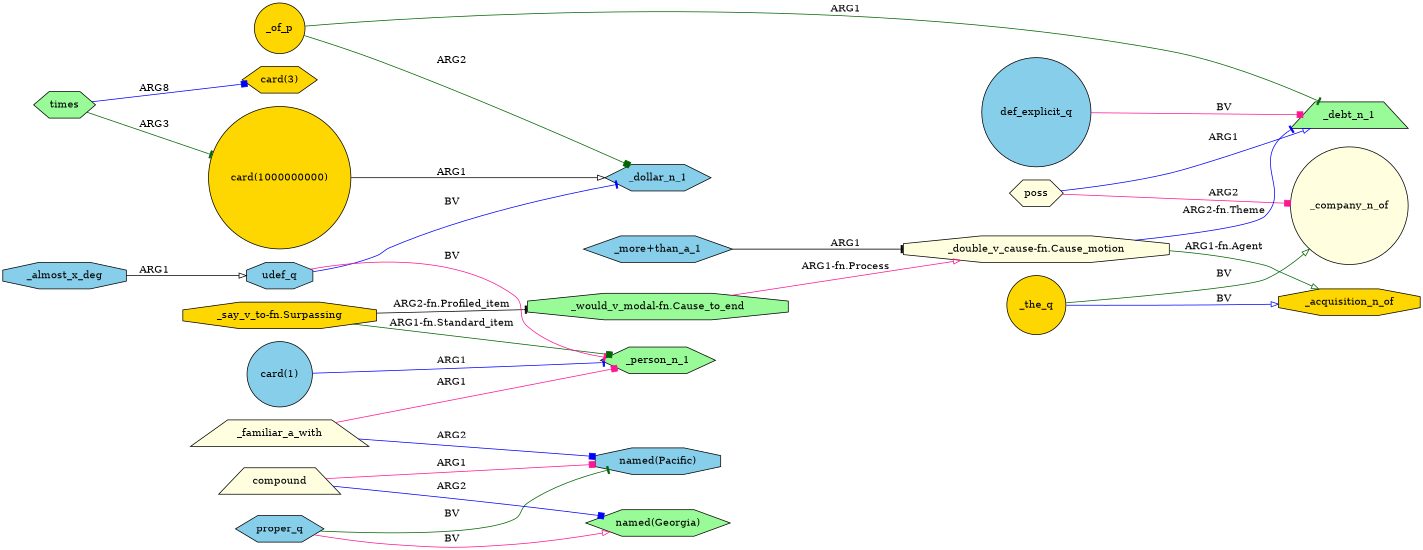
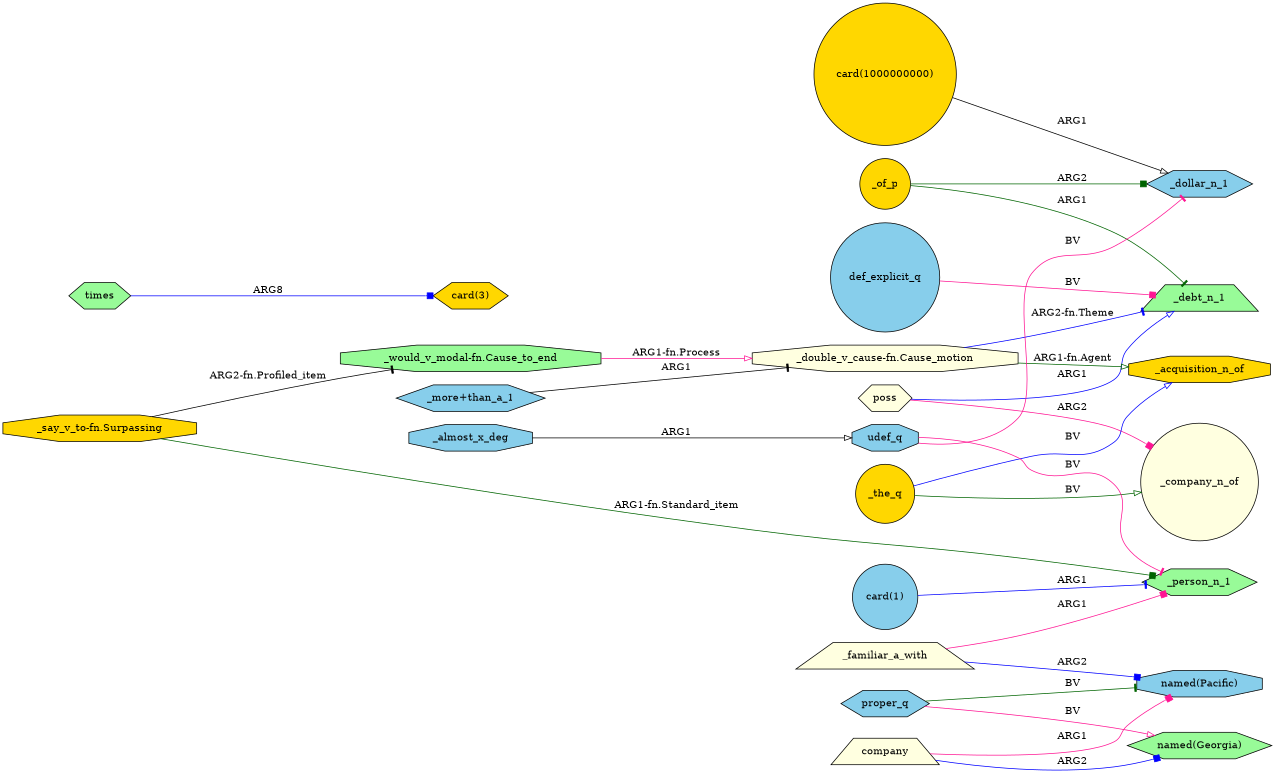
(148, 133) -> none
(461, 222) -> (1024, 314)
(280, 481) -> (885, 751)
